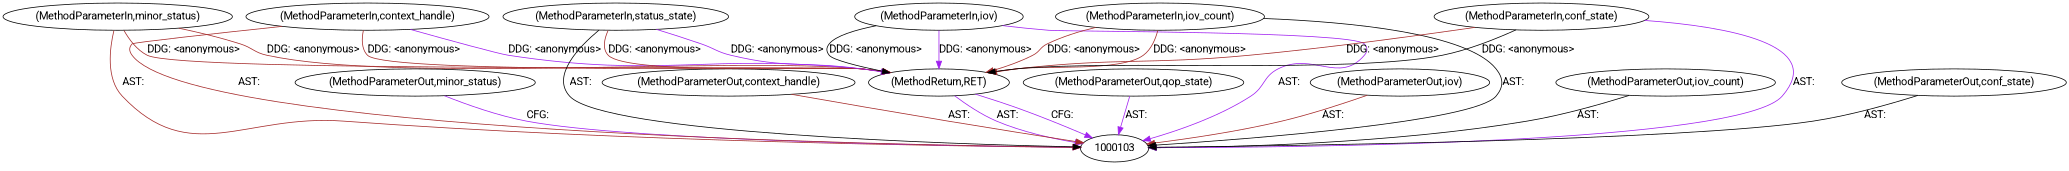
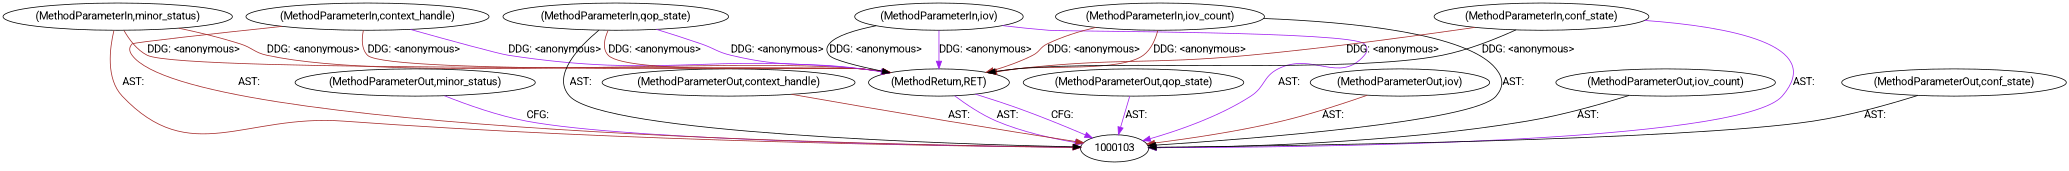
(616, 17) -> (616, 17)
